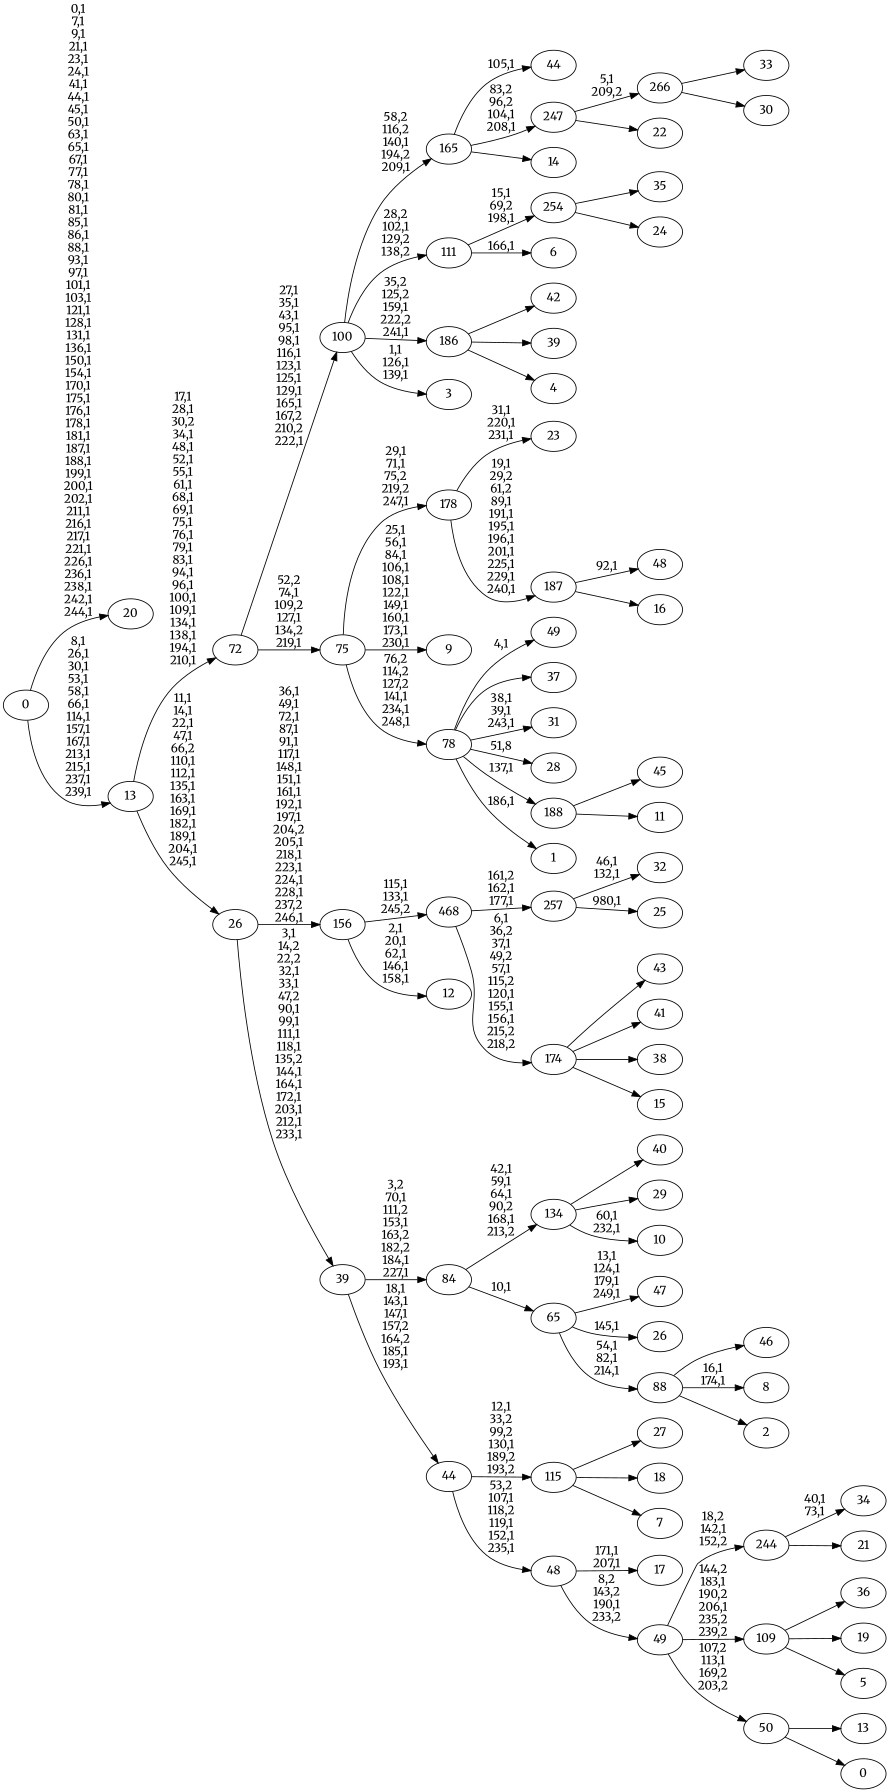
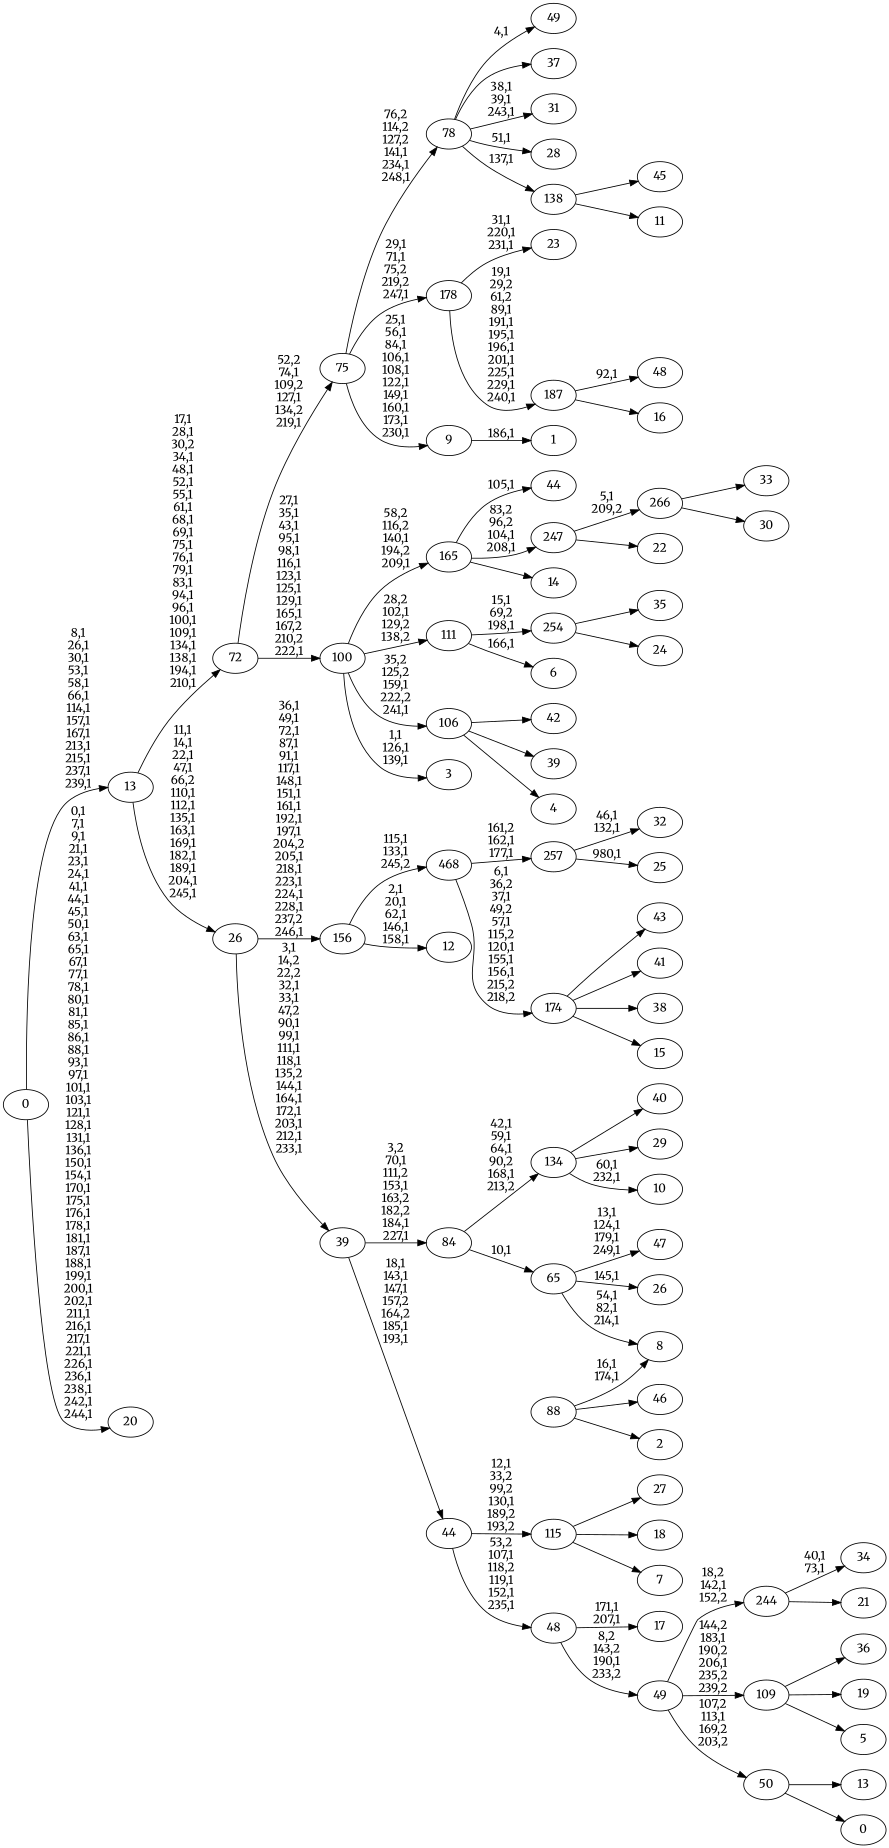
(449, 342) -> (449, 724)
(501, 747) -> (501, 139)
(486, 807) -> (497, 441)
(554, 813) -> (554, 199)
(585, 1373) -> (589, 1326)
